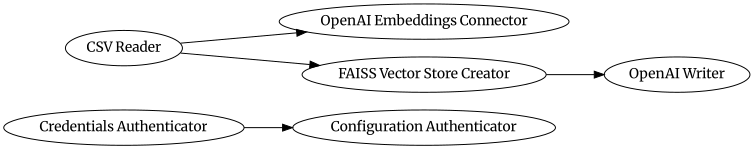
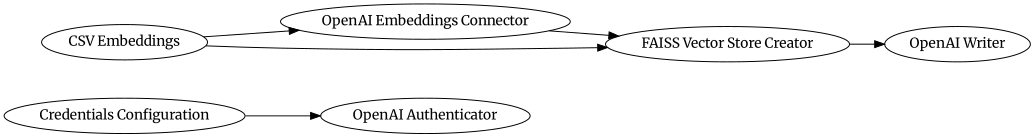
none -> (579, 33)
(124, 48) -> (125, 42)
(124, 128) -> (125, 116)
(424, 128) -> (425, 116)
